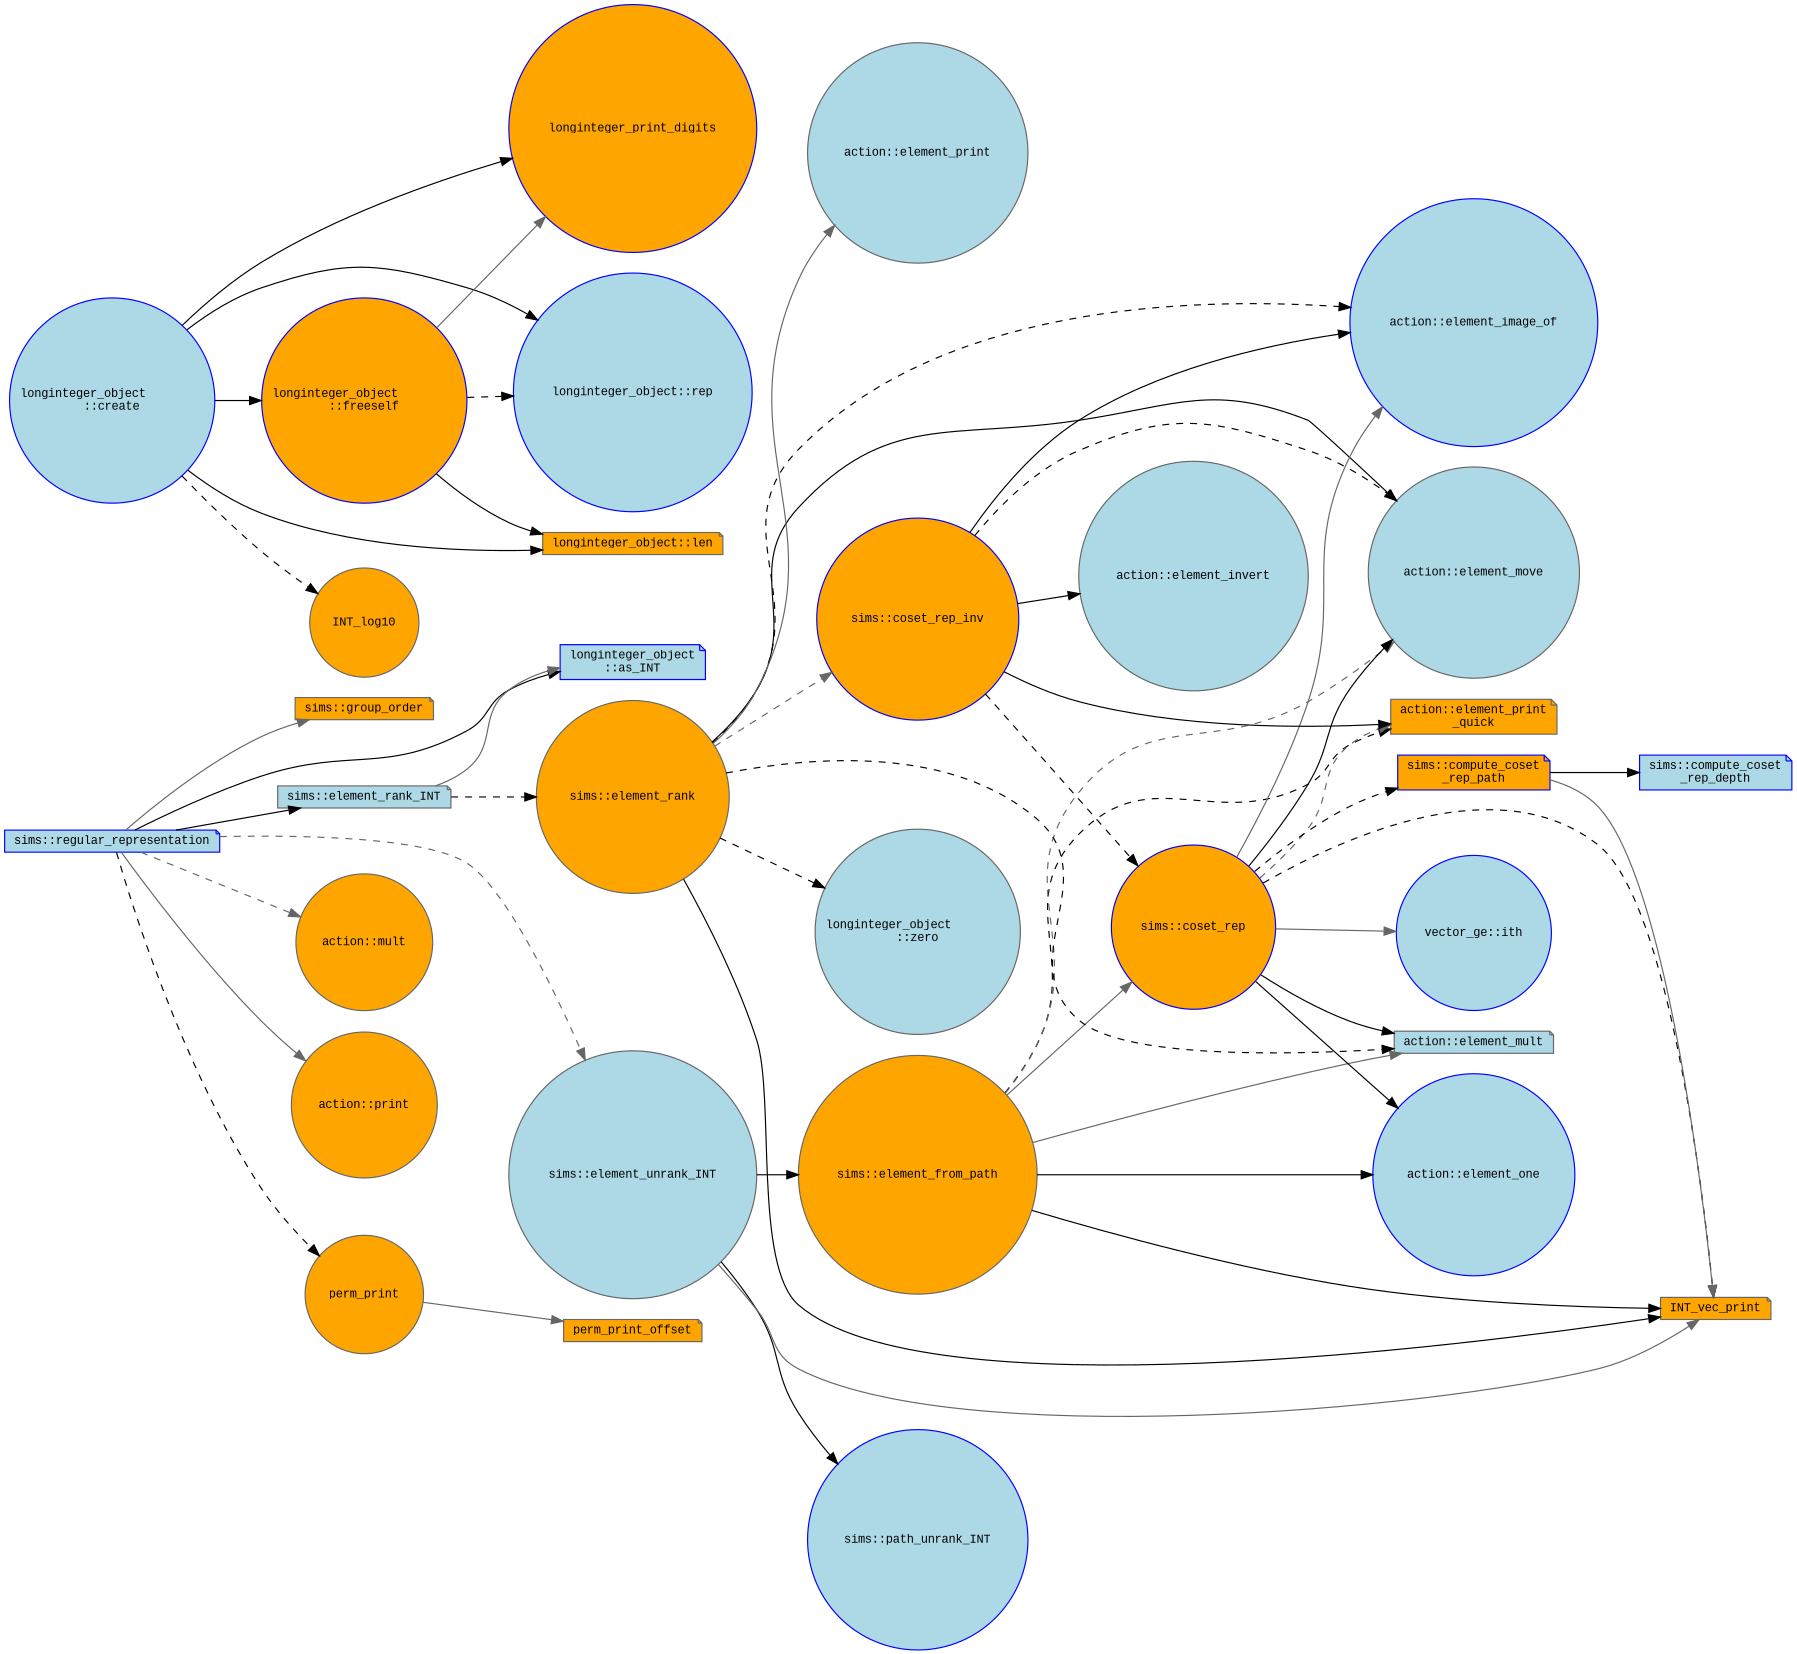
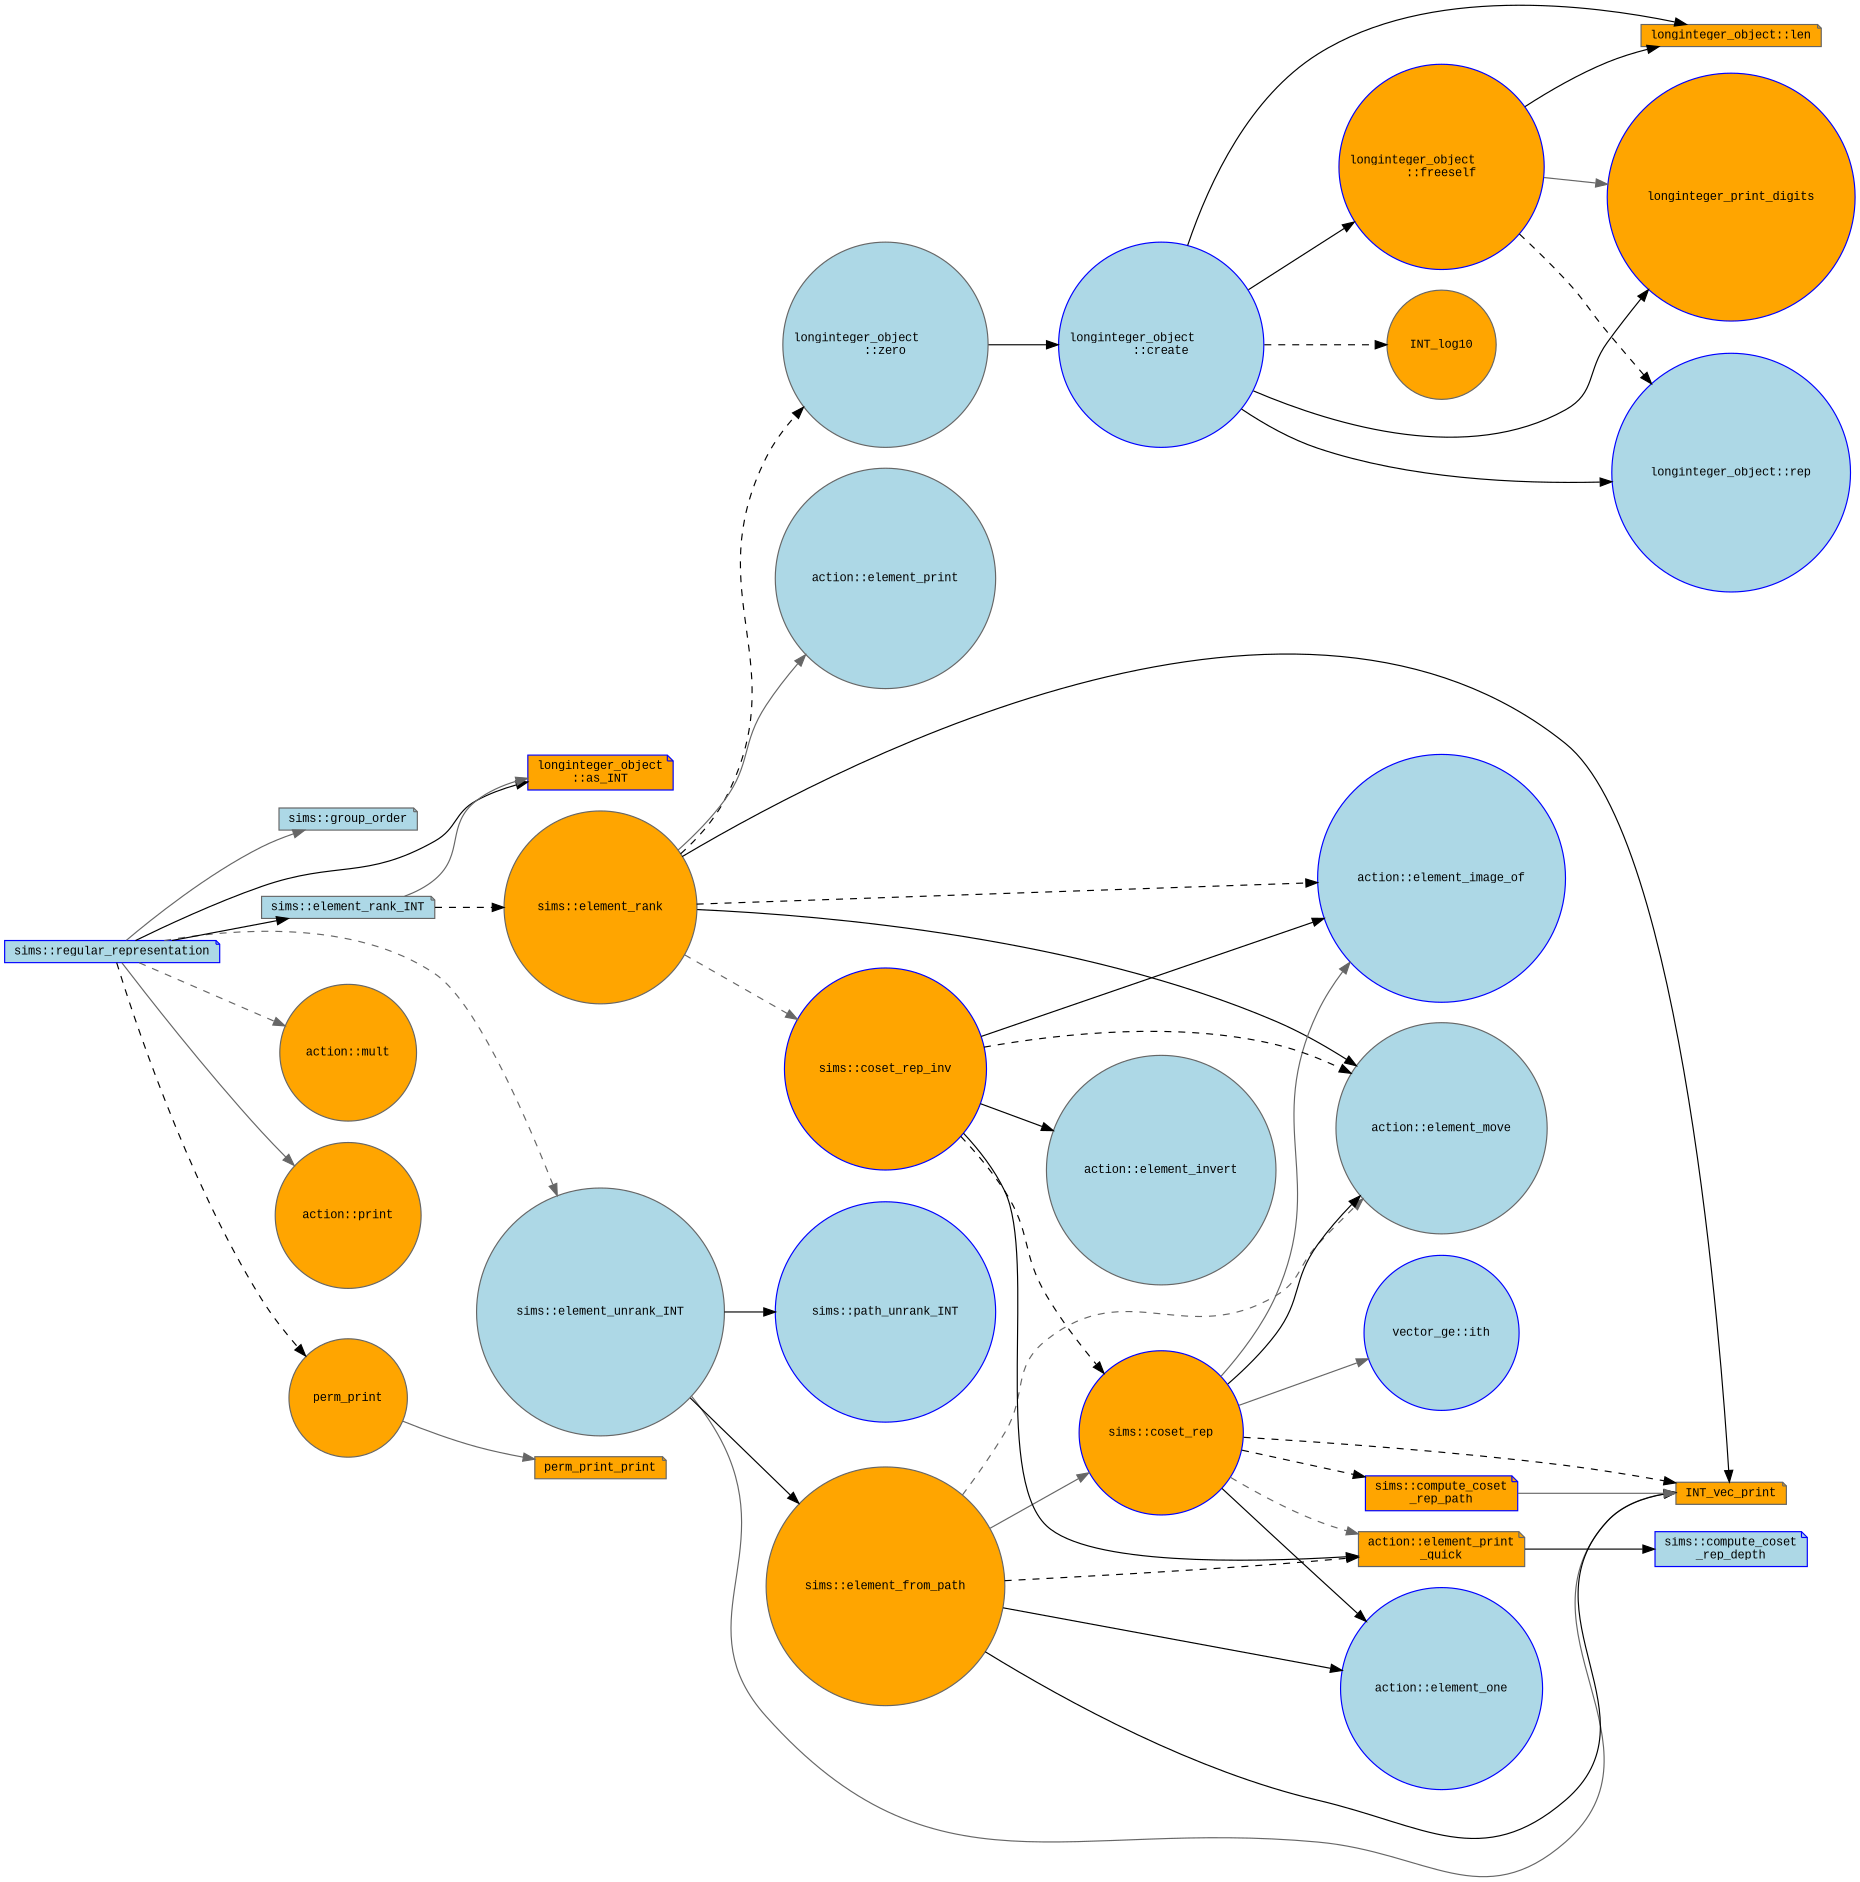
none -> (1017, 345)
(633, 662) -> (600, 773)
(364, 709) -> (348, 819)
(1589, 773) -> (1581, 1549)
(1474, 1042) -> none
(633, 1331) -> (600, 1468)
